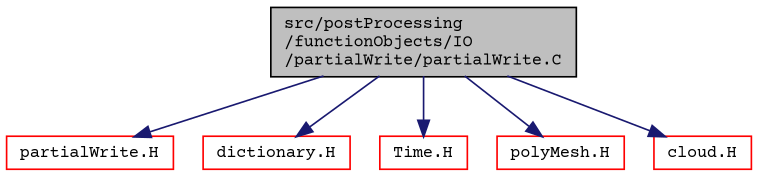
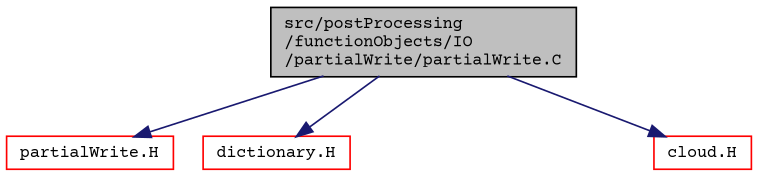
(424, 153) -> none
(561, 153) -> none
